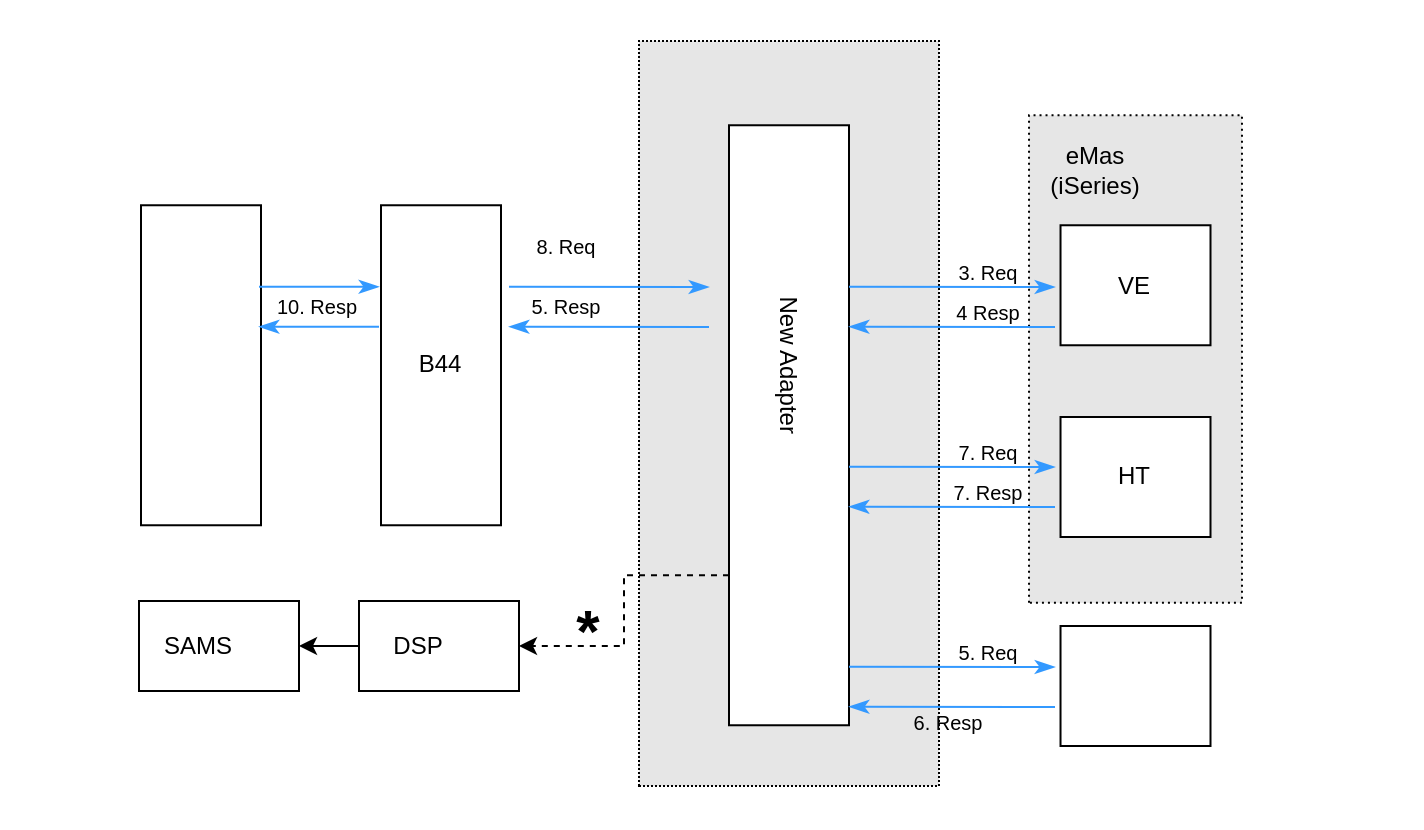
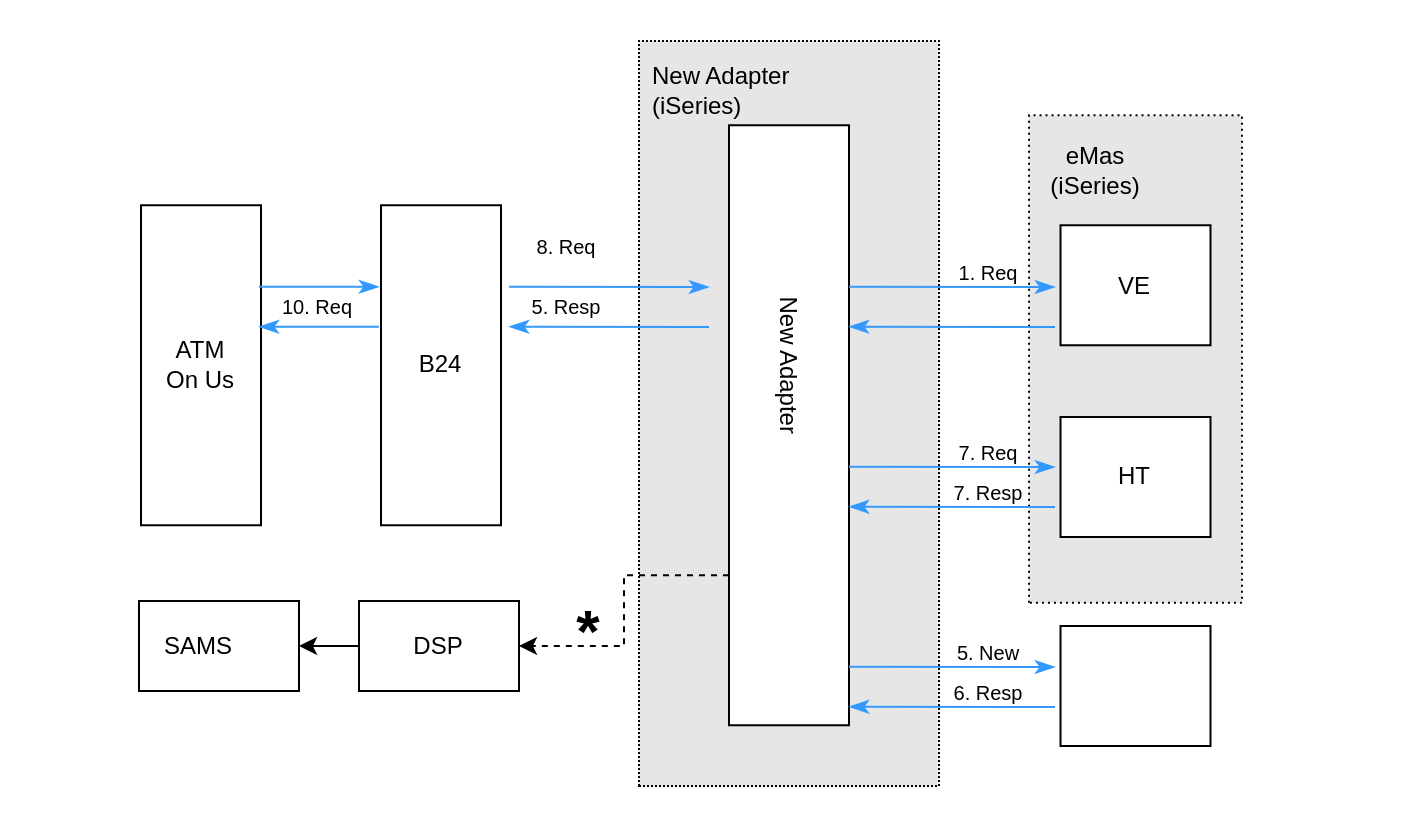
none -> (749, 91)
(989, 273) -> (989, 273)
(318, 307) -> (318, 307)
(989, 313) -> none
none -> (201, 365)
(441, 365) -> (441, 365)
(419, 646) -> (439, 646)
(989, 653) -> (989, 653)
(949, 723) -> (989, 693)
